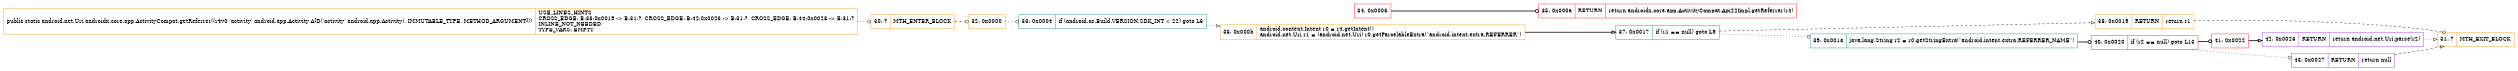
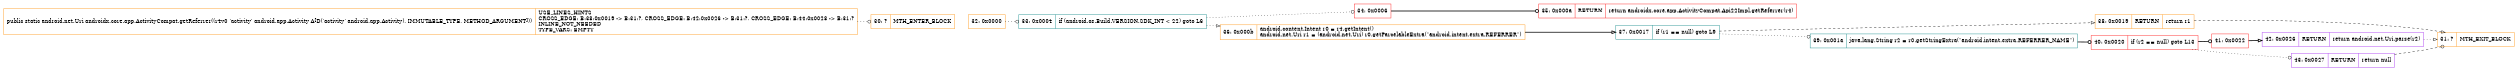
none -> (1279, 15)
(960, 22) -> none
(2318, 22) -> (2318, 22)
(2418, 51) -> (2418, 51)
